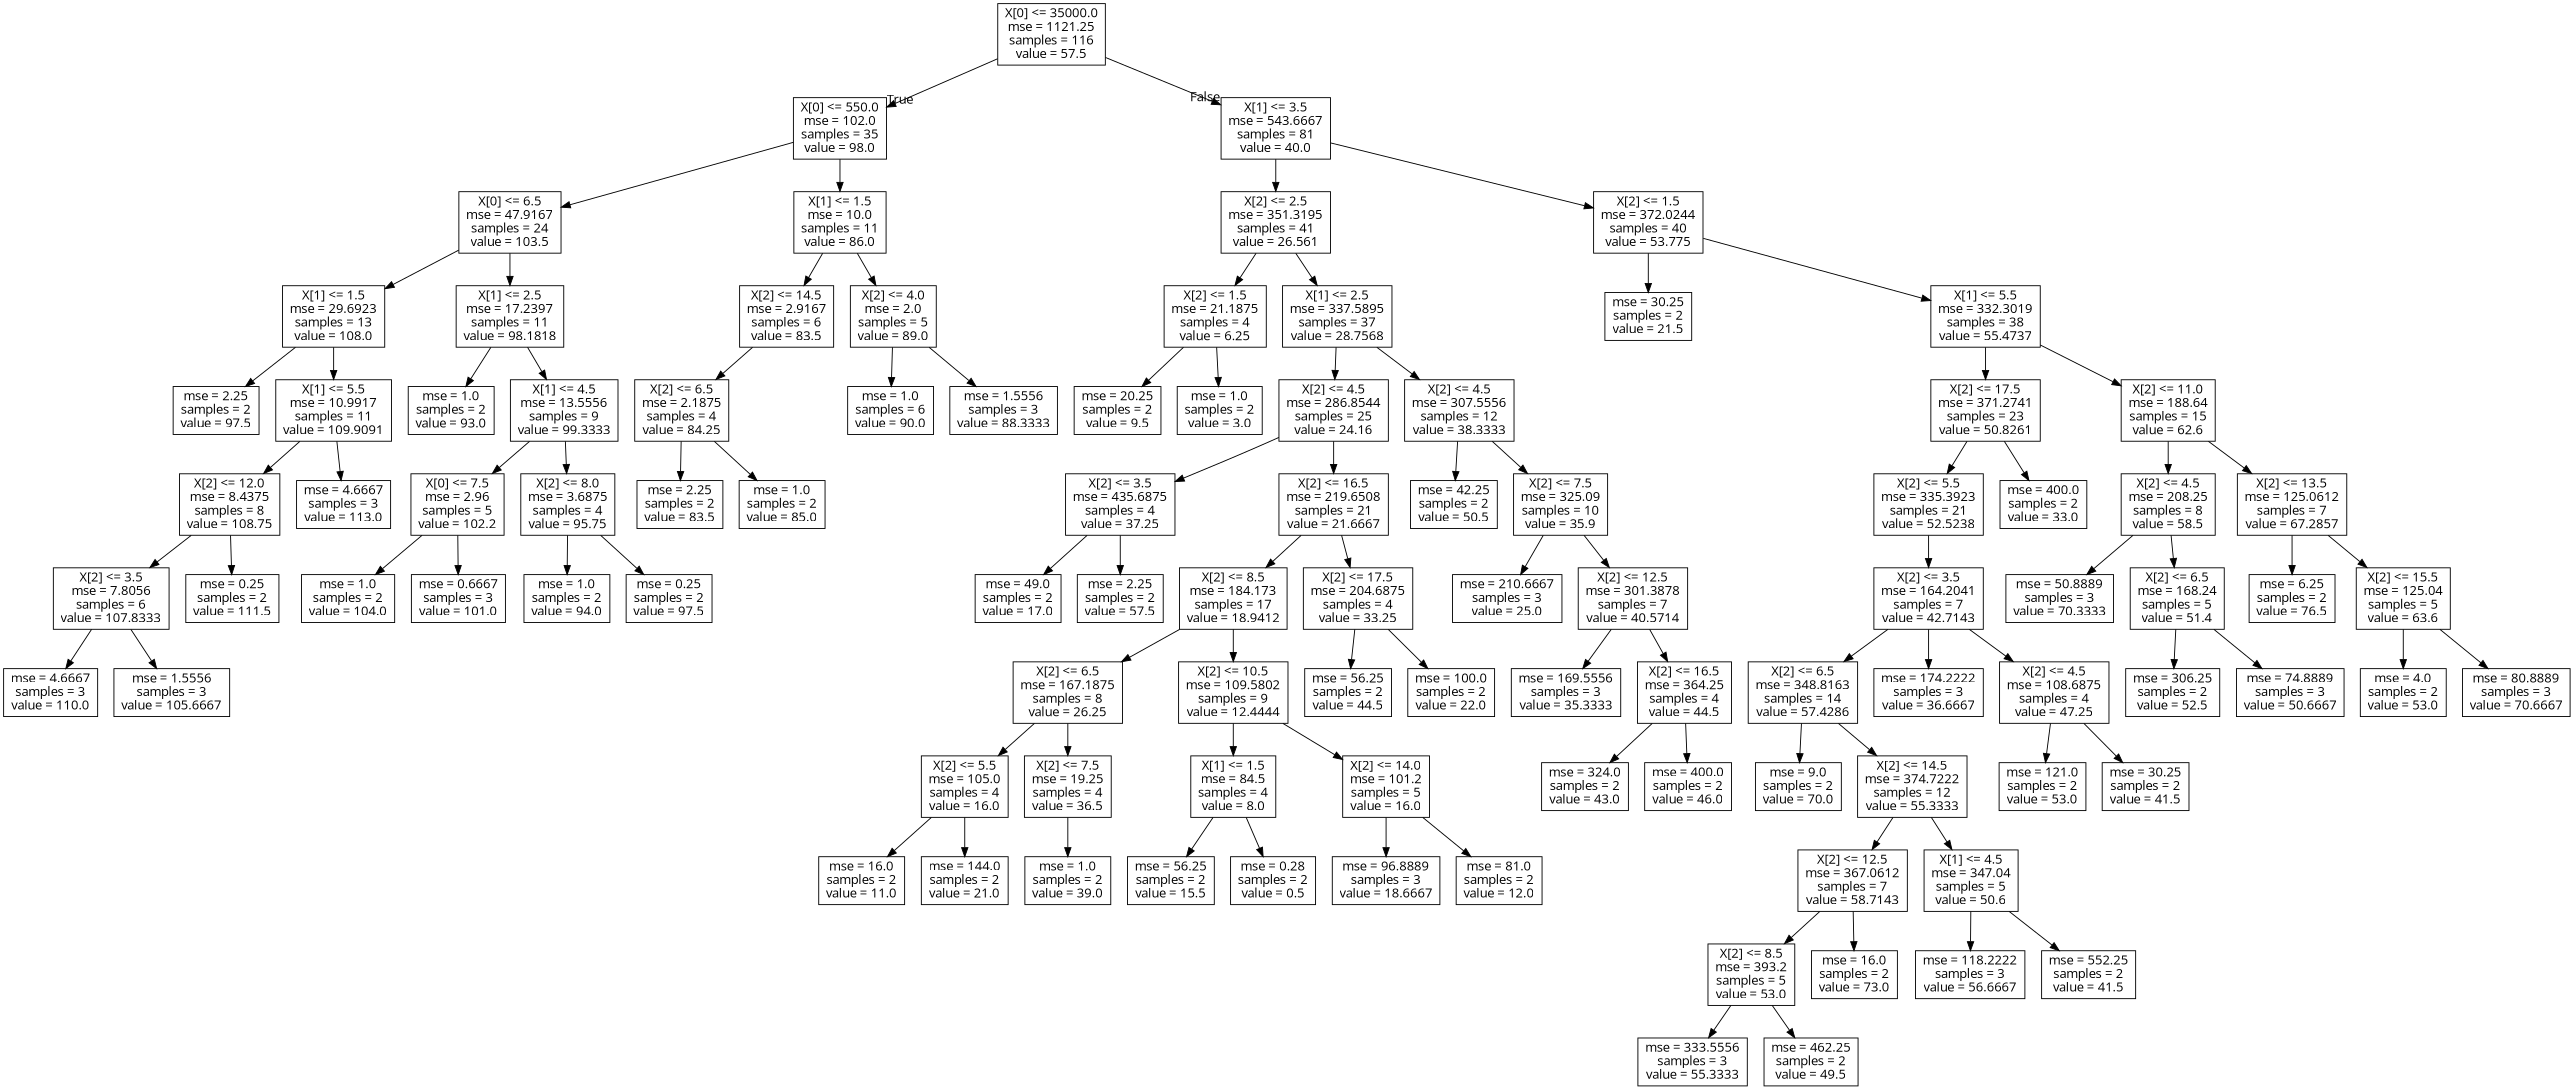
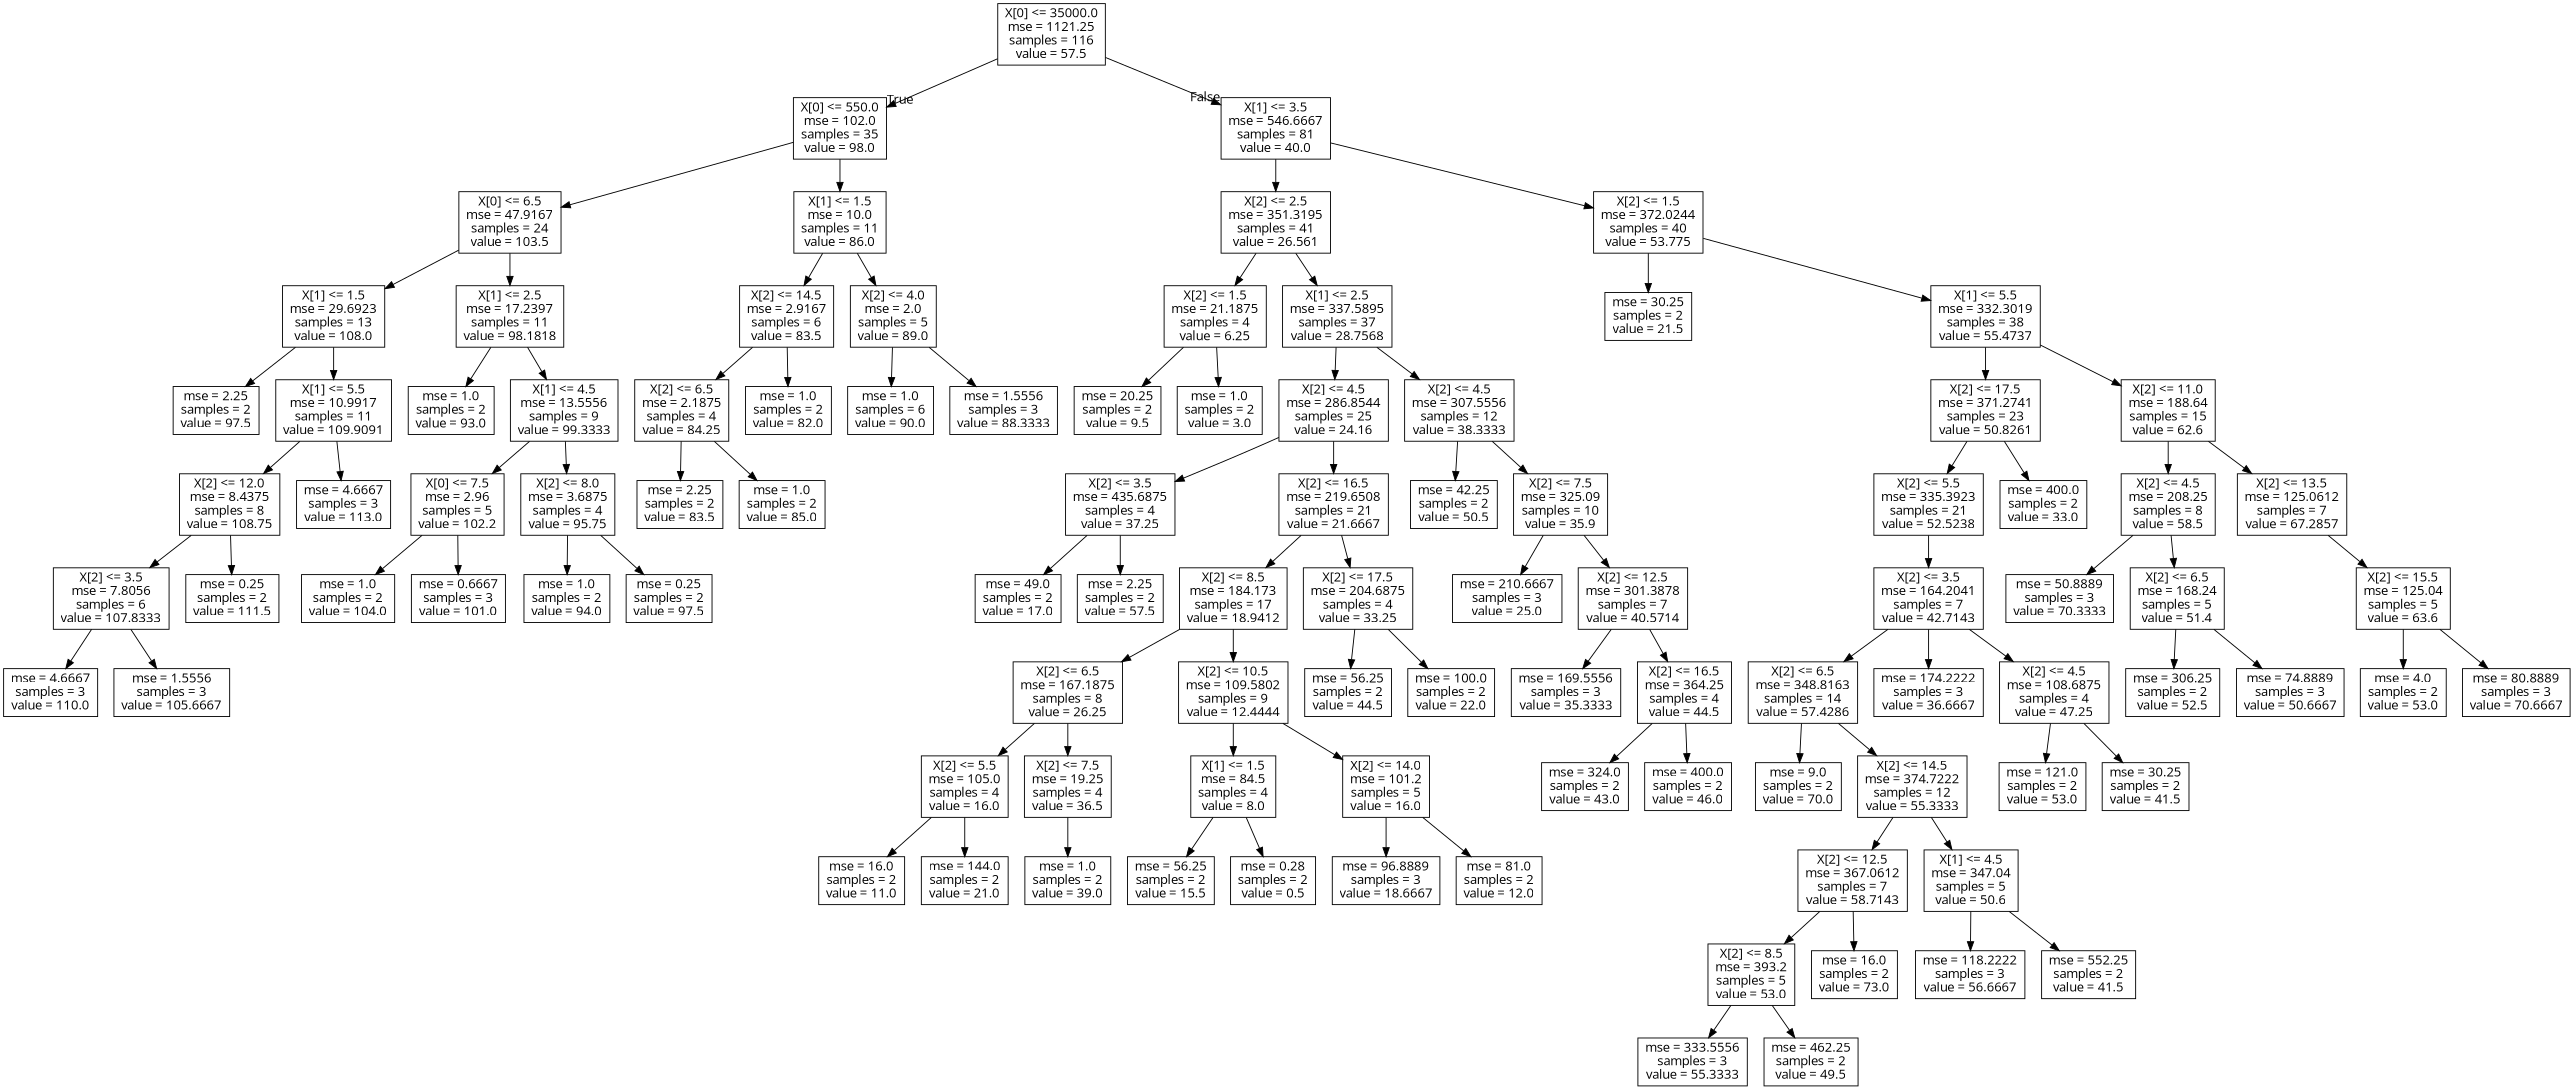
(1276, 128) -> (1276, 128)
none -> (788, 410)
(2292, 599) -> none
